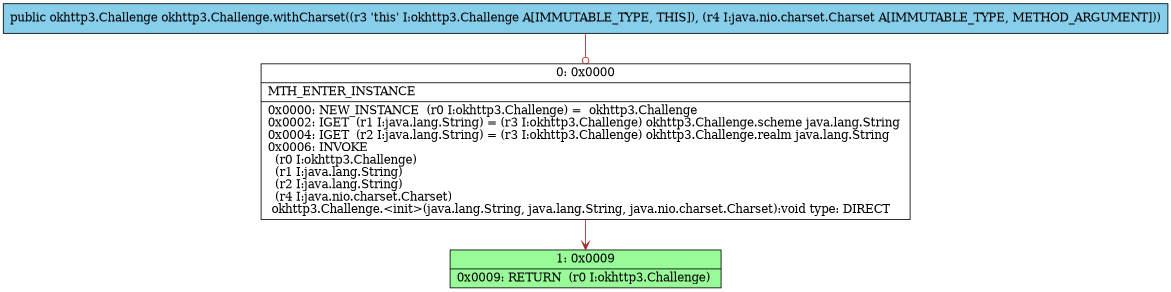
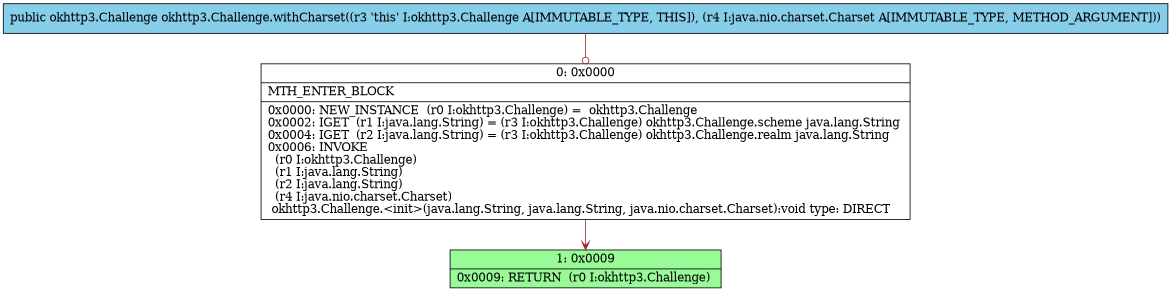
(342, 92) -> (331, 92)
